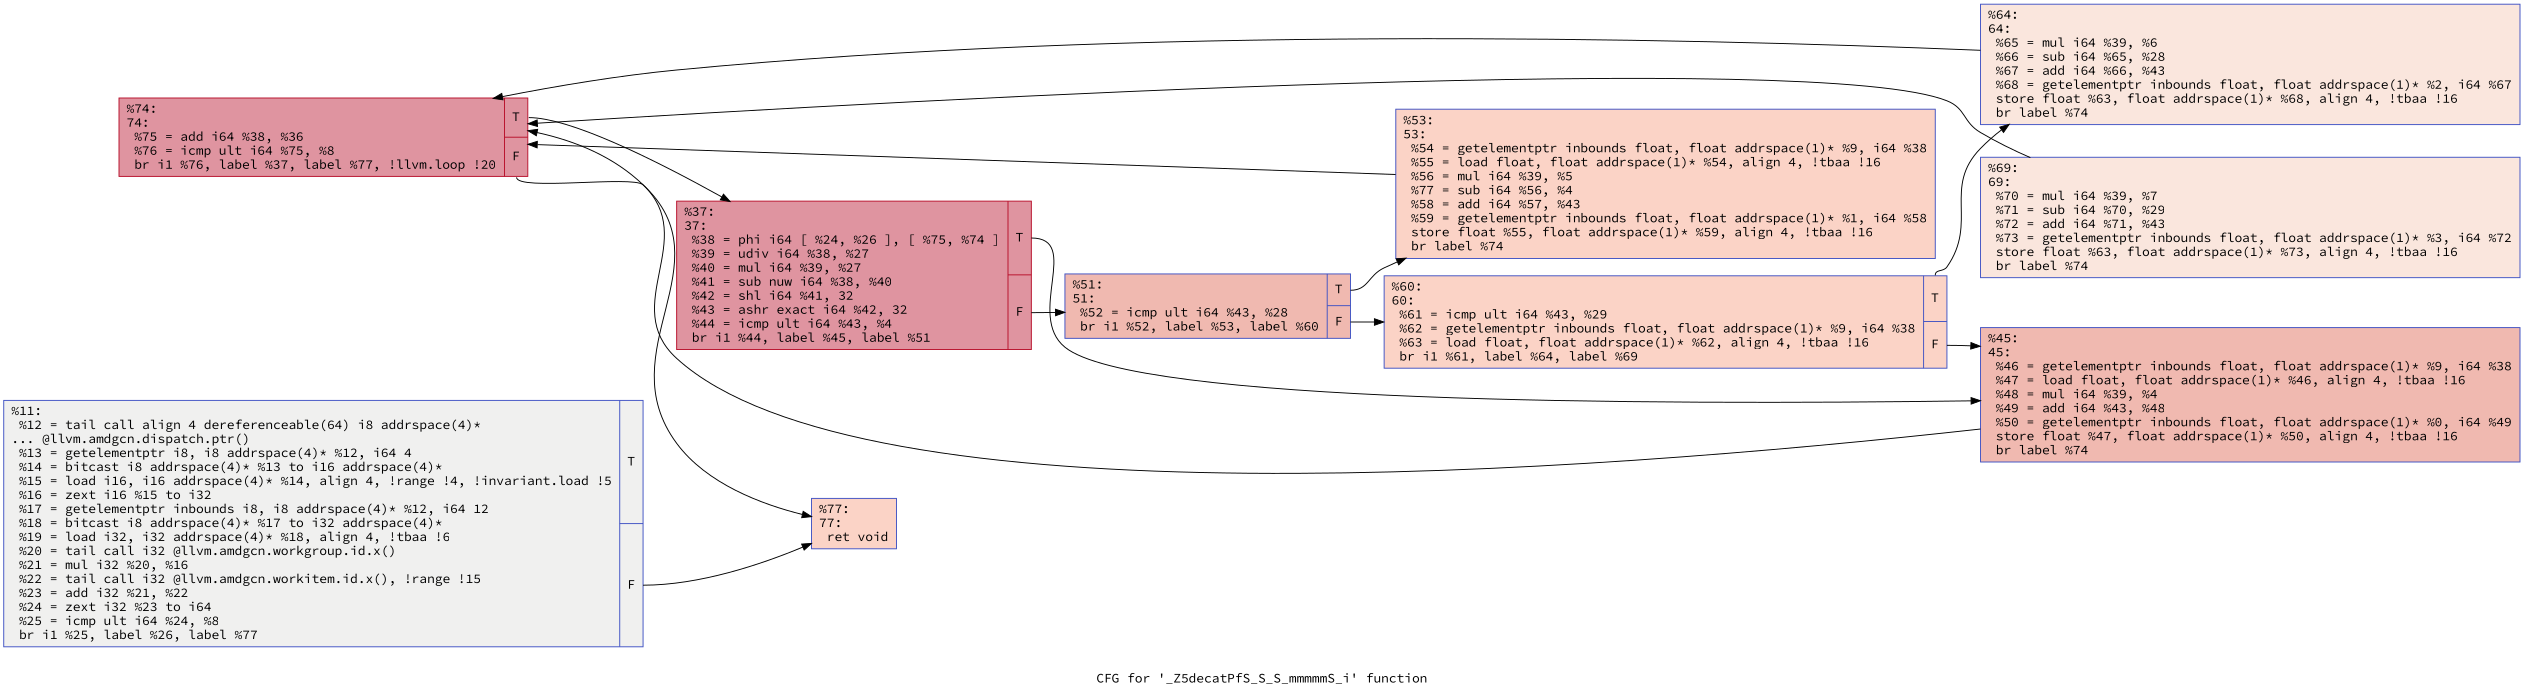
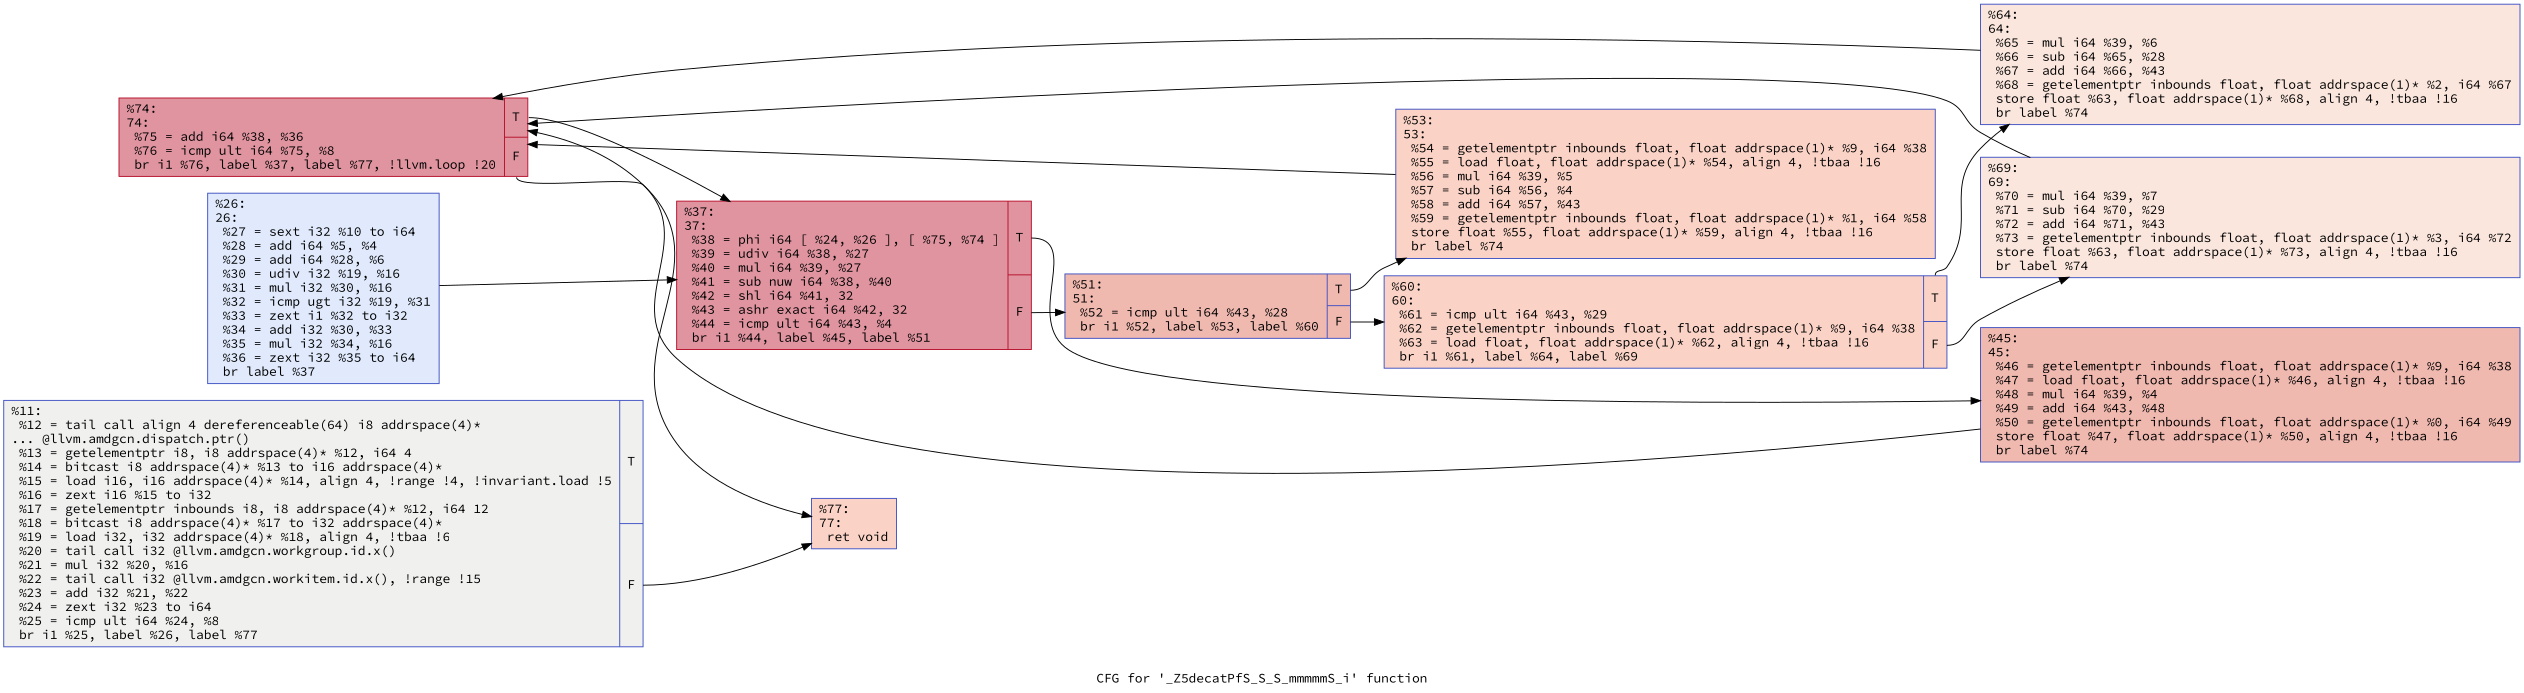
(1488, 190) -> (1488, 190)
none -> (323, 288)
(1959, 345) -> (2000, 309)
